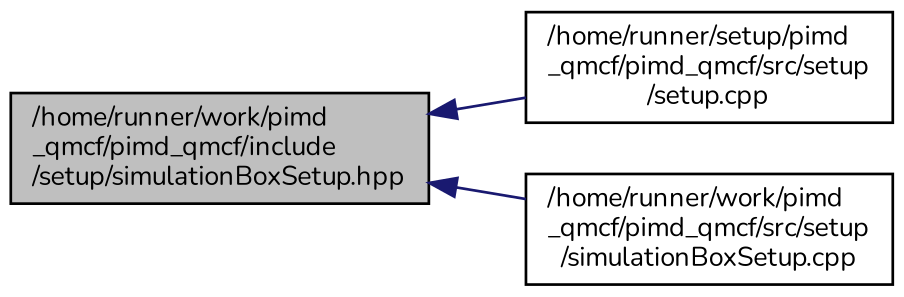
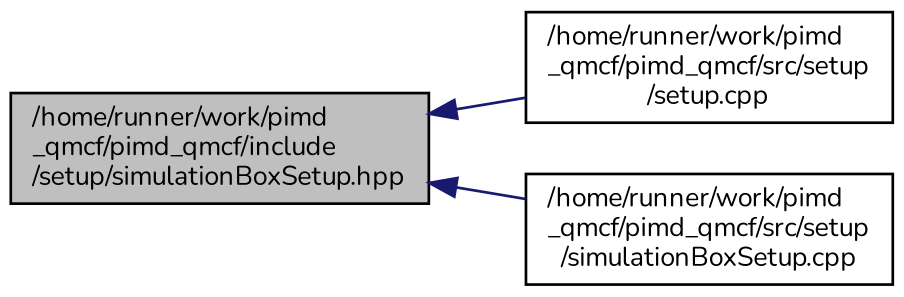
(709, 67) -> (709, 67)
